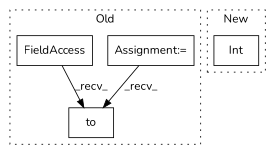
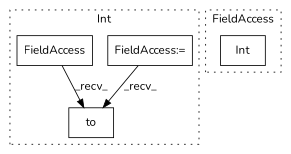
(105, 19) -> (104, 19)
(236, 19) -> (243, 19)
(151, 51) -> (150, 51)
